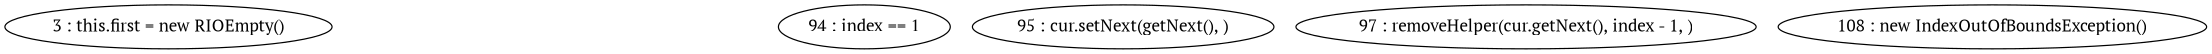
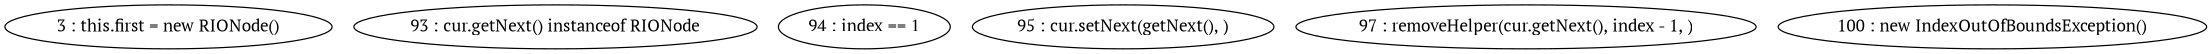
(168, 27) -> (168, 27)
none -> (555, 27)
(1992, 27) -> (1992, 27)
